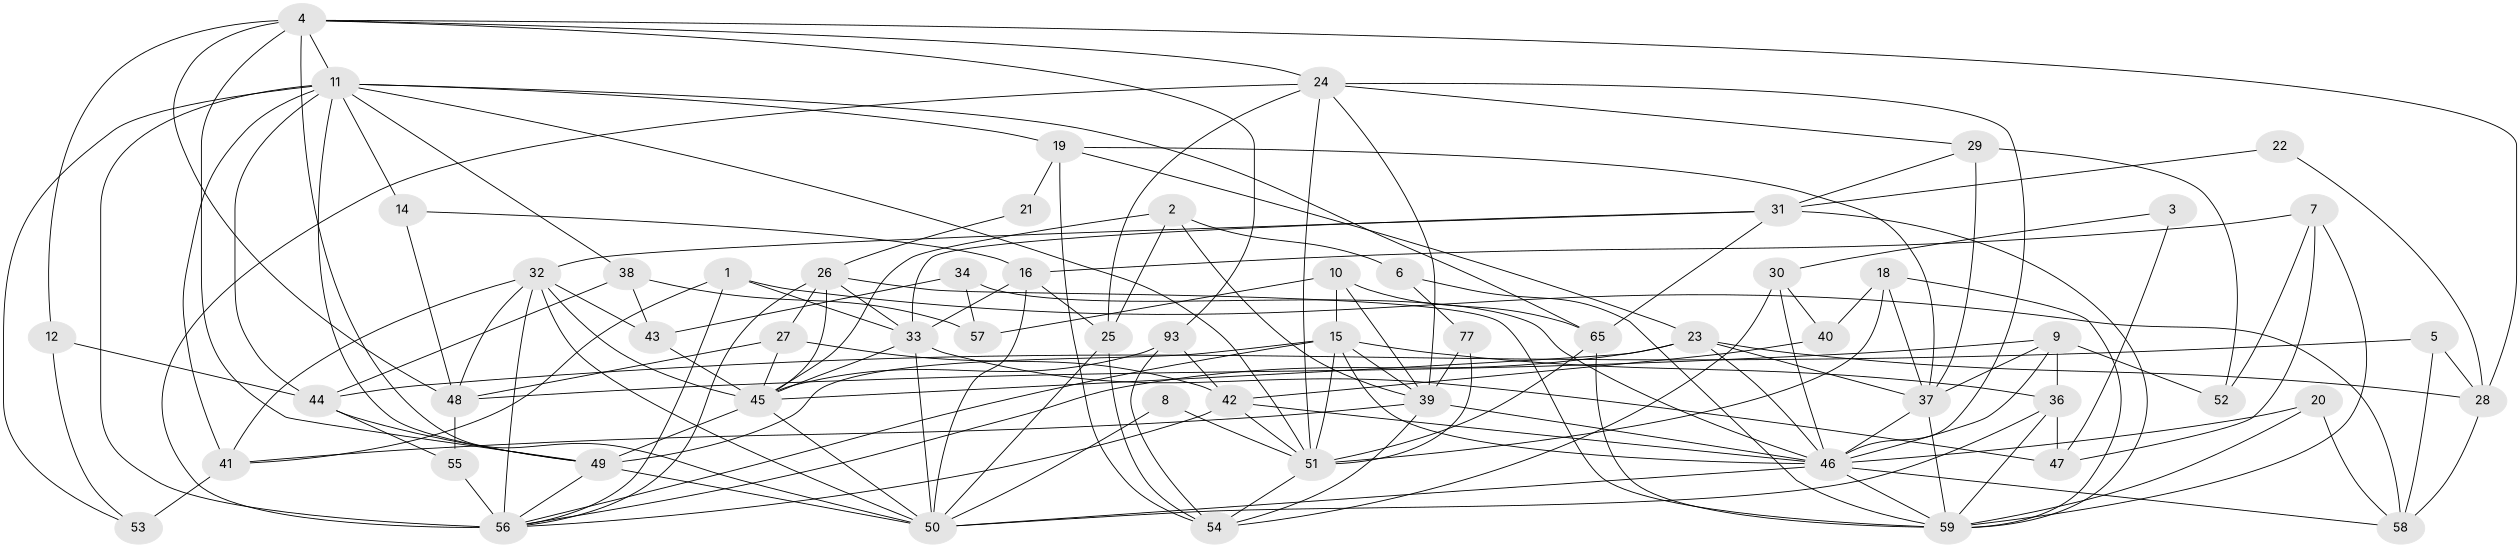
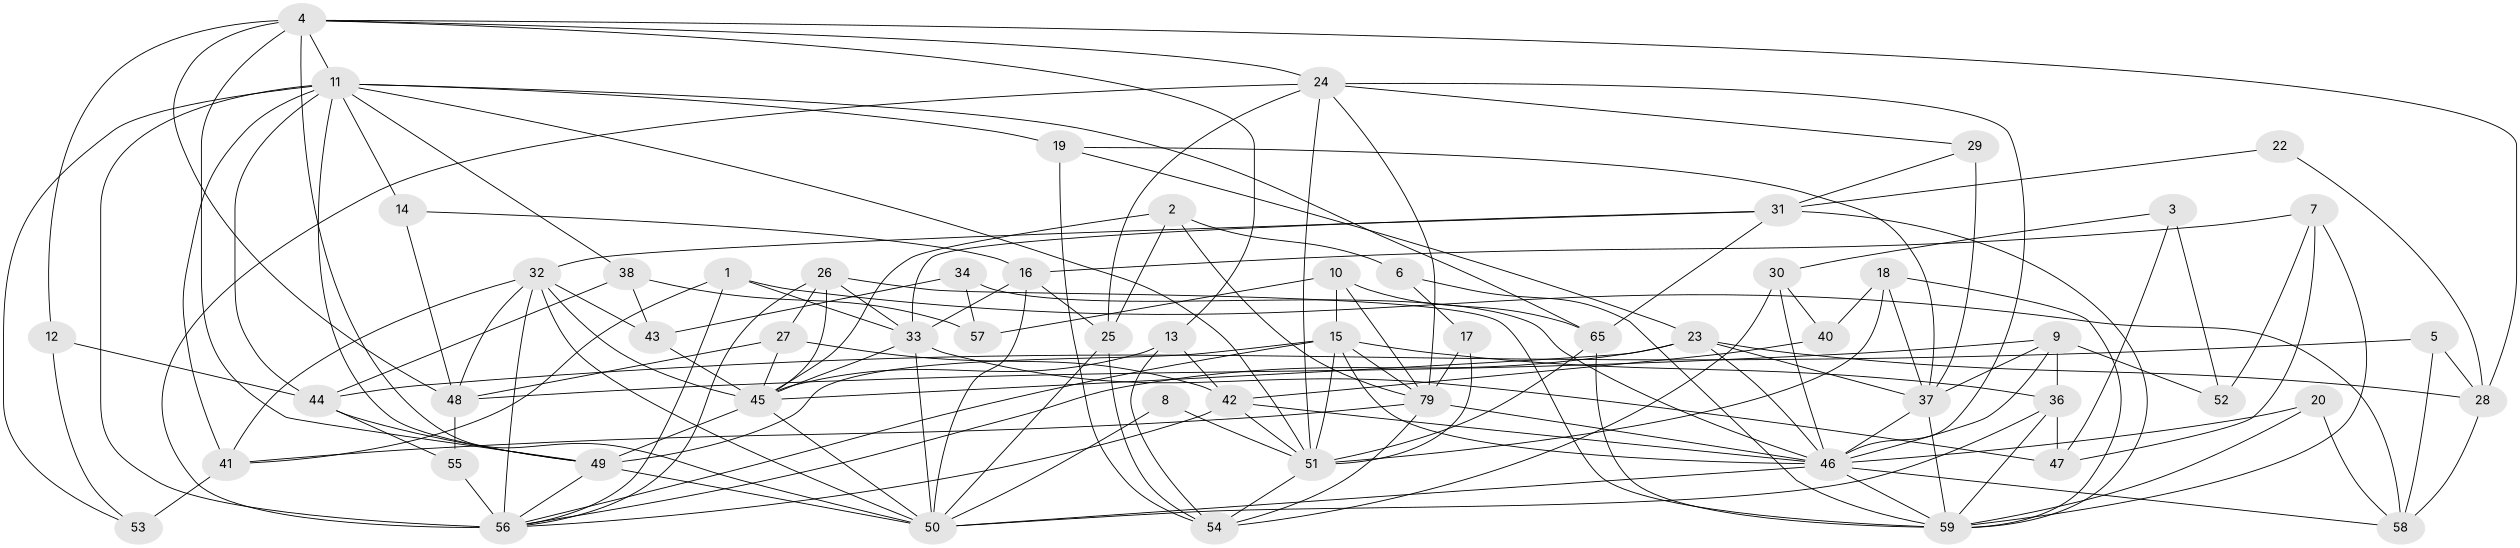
(2199, 190) -> (2198, 306)
(1026, 210) -> none
(1172, 337) -> (1172, 337)
(1467, 337) -> (1467, 337)
(1427, 401) -> (1427, 401)
